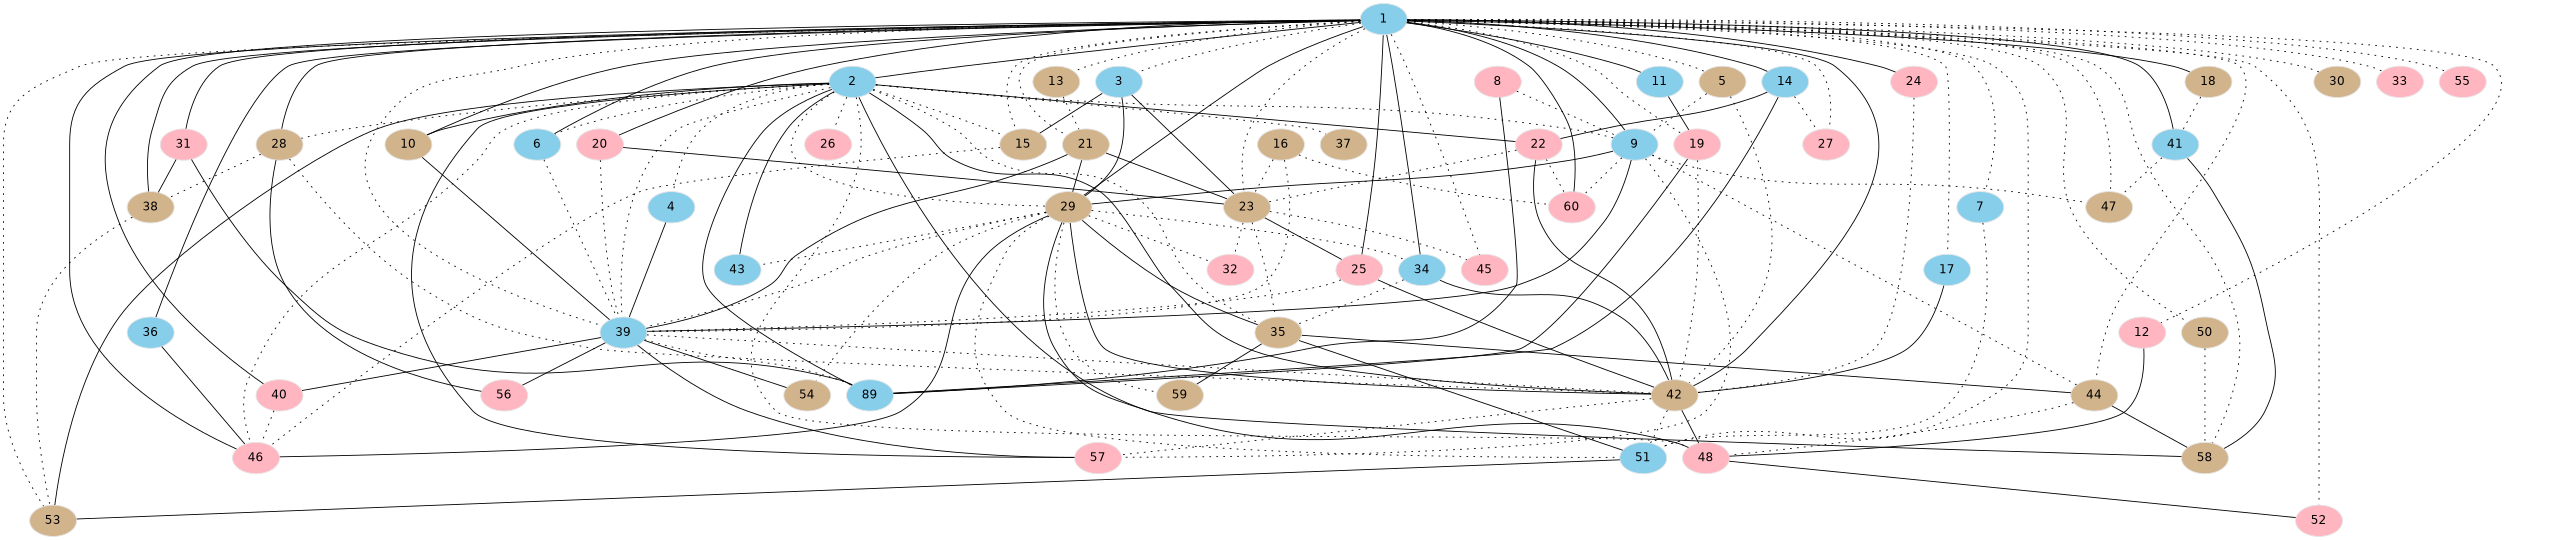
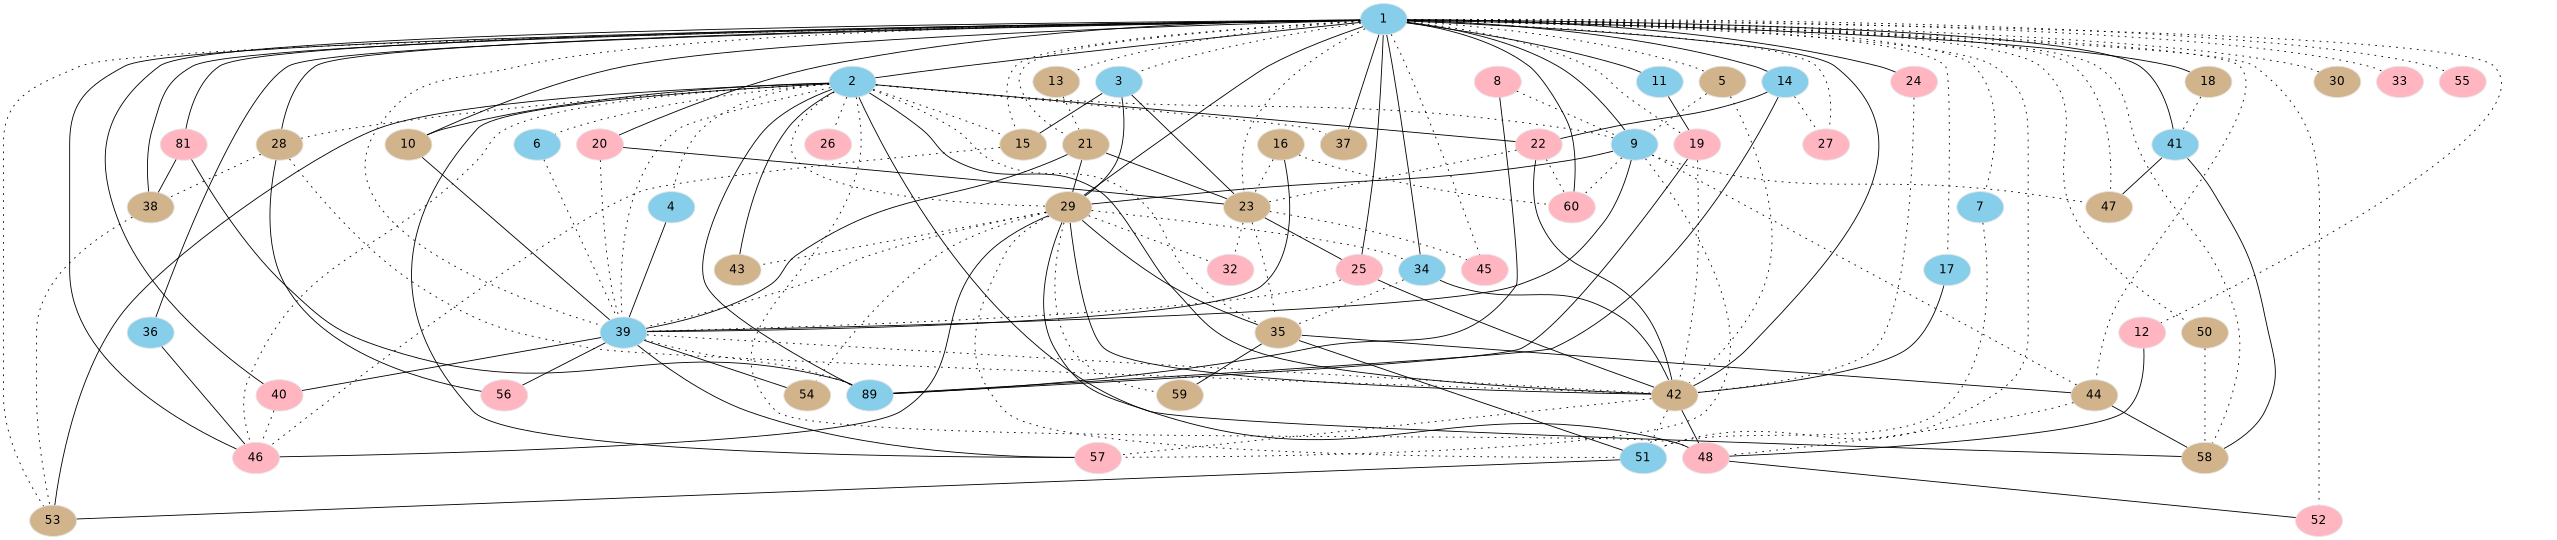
(806, 52) -> (1364, 82)
(184, 145) -> (184, 145)
(2142, 176) -> (2142, 176)
(738, 270) -> (738, 270)
(1023, 321) -> (1023, 321)
